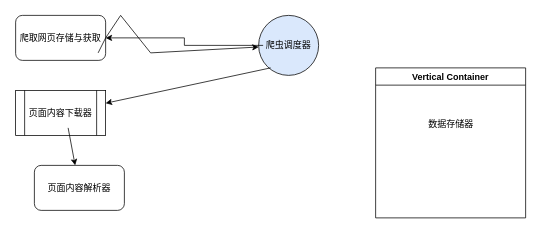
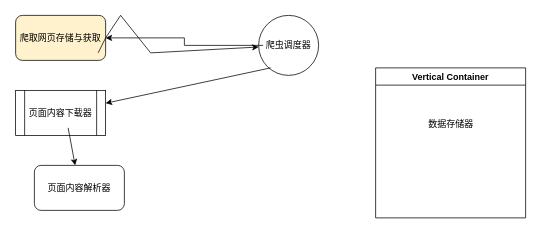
(60, 38) -> (60, 38)
(288, 45) -> (288, 45)
